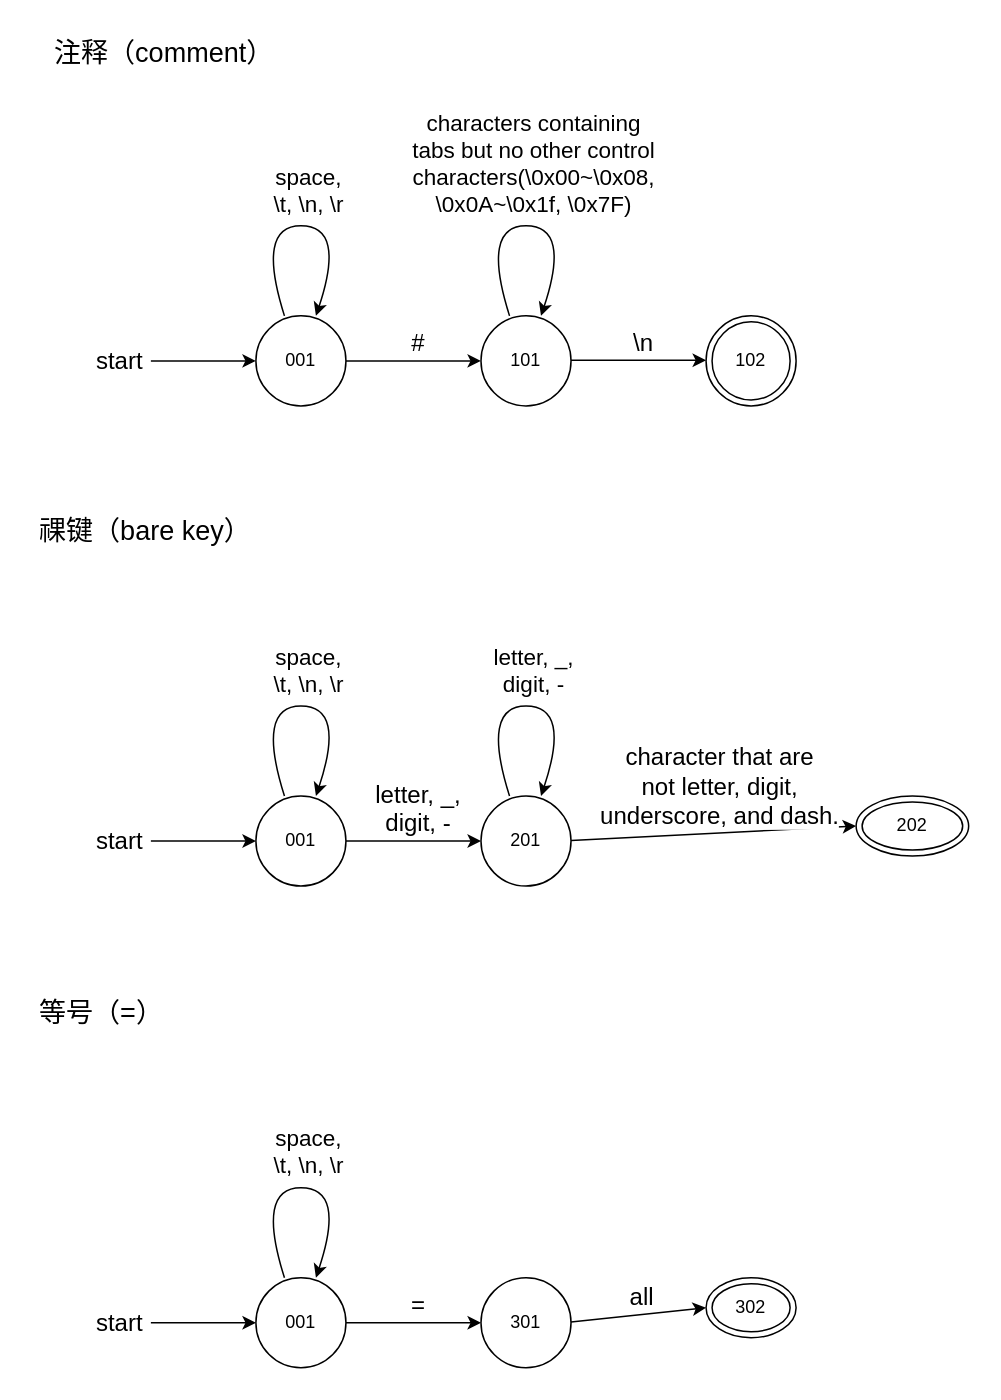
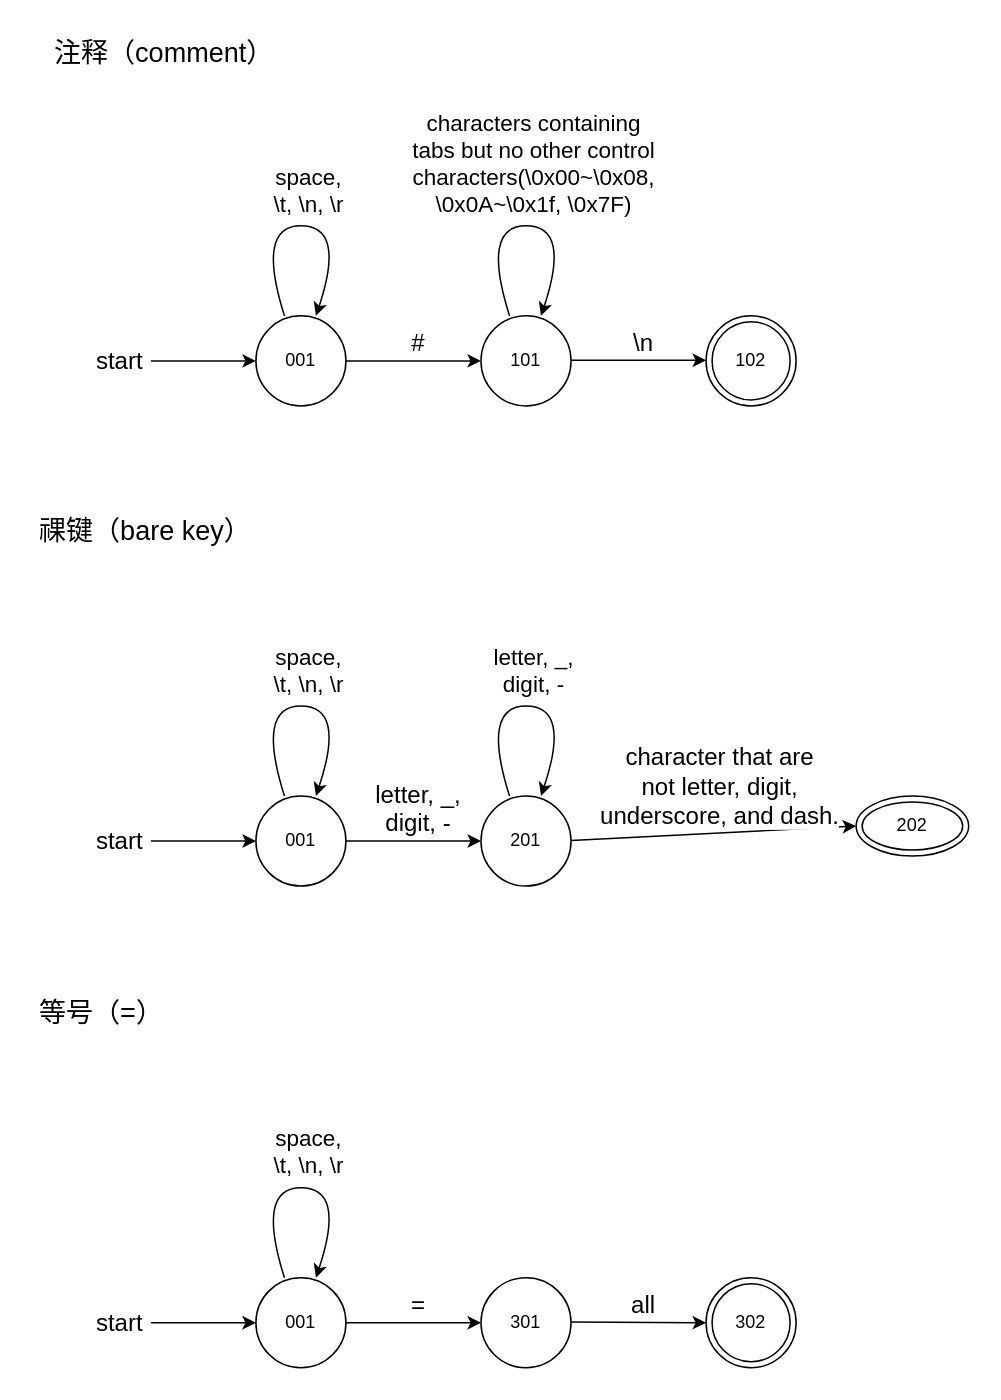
(751, 1307) -> (751, 1322)
